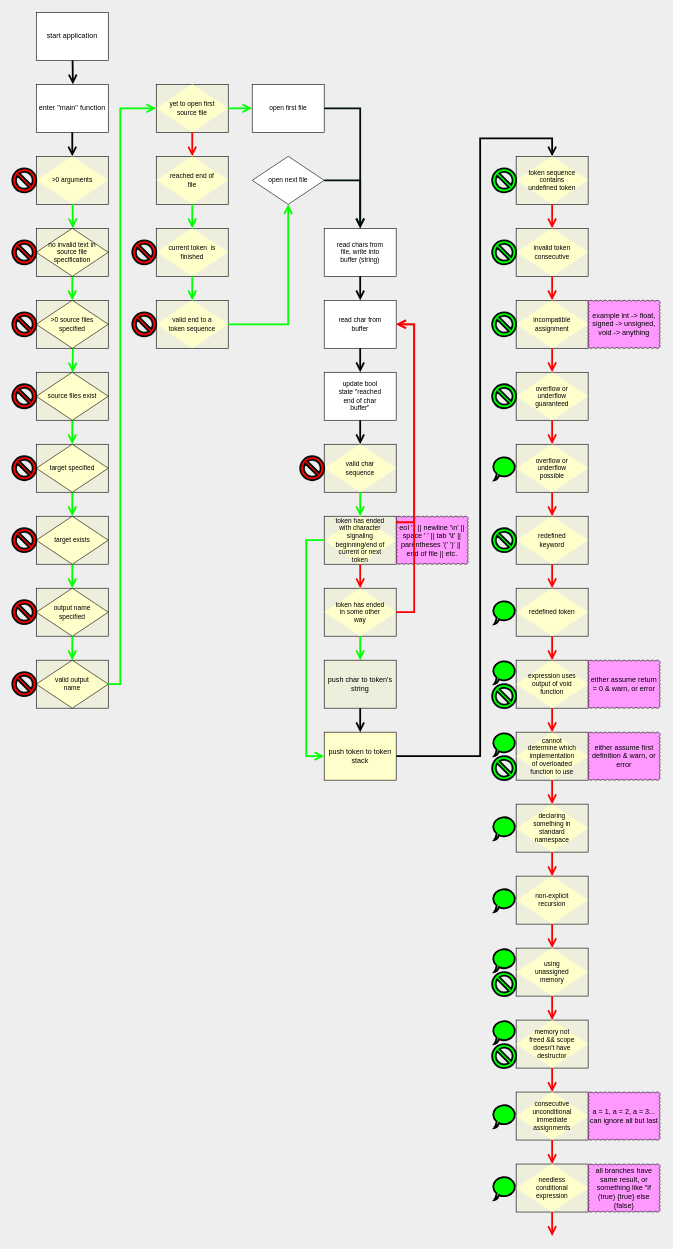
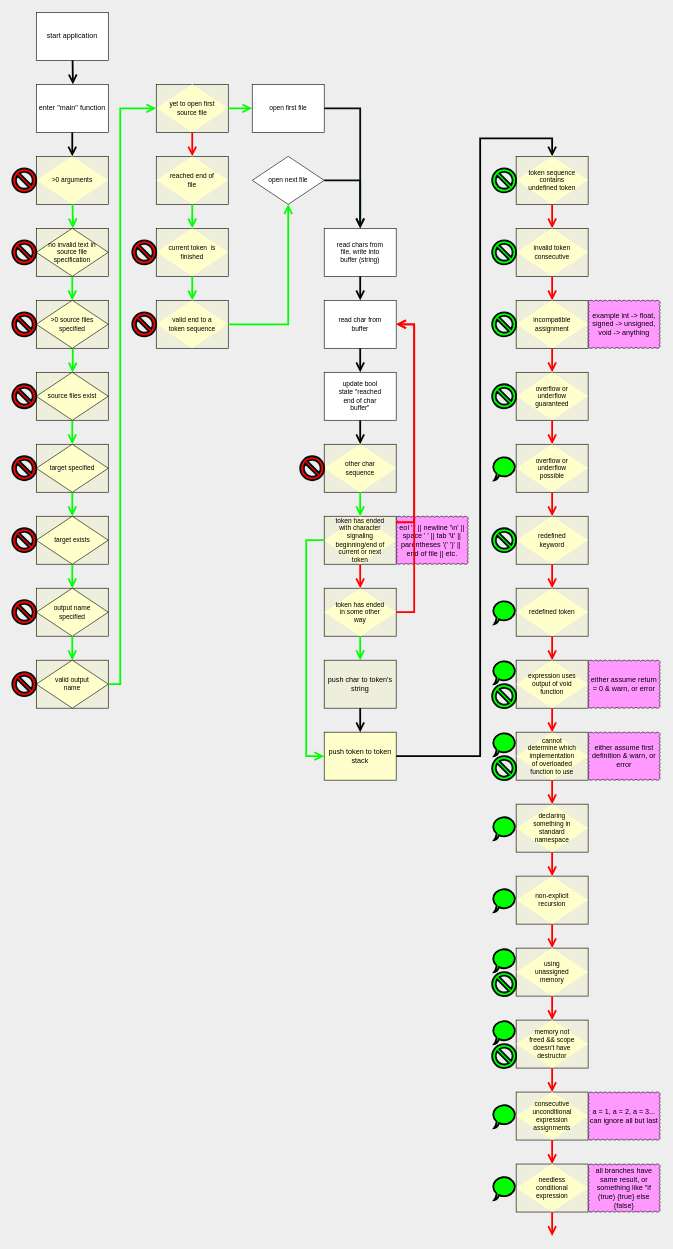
(360, 468) -> (360, 468)
(552, 1116) -> (552, 1116)
